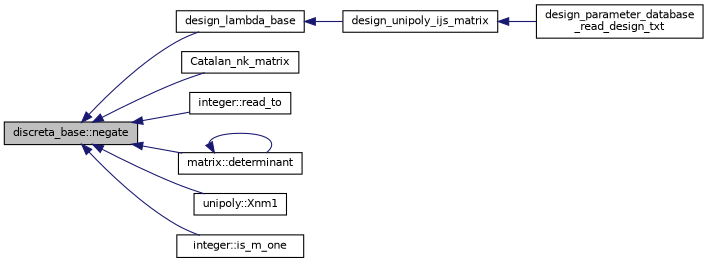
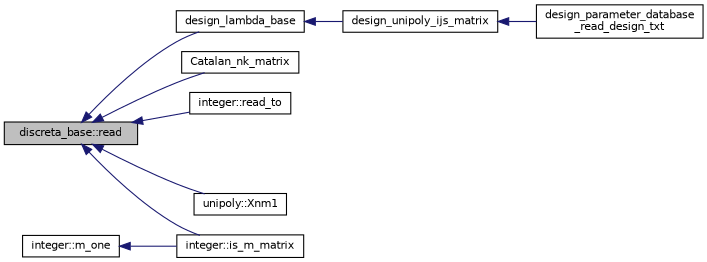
(71, 133) -> (71, 133)
(240, 163) -> none
none -> (71, 246)
(240, 246) -> (240, 246)
